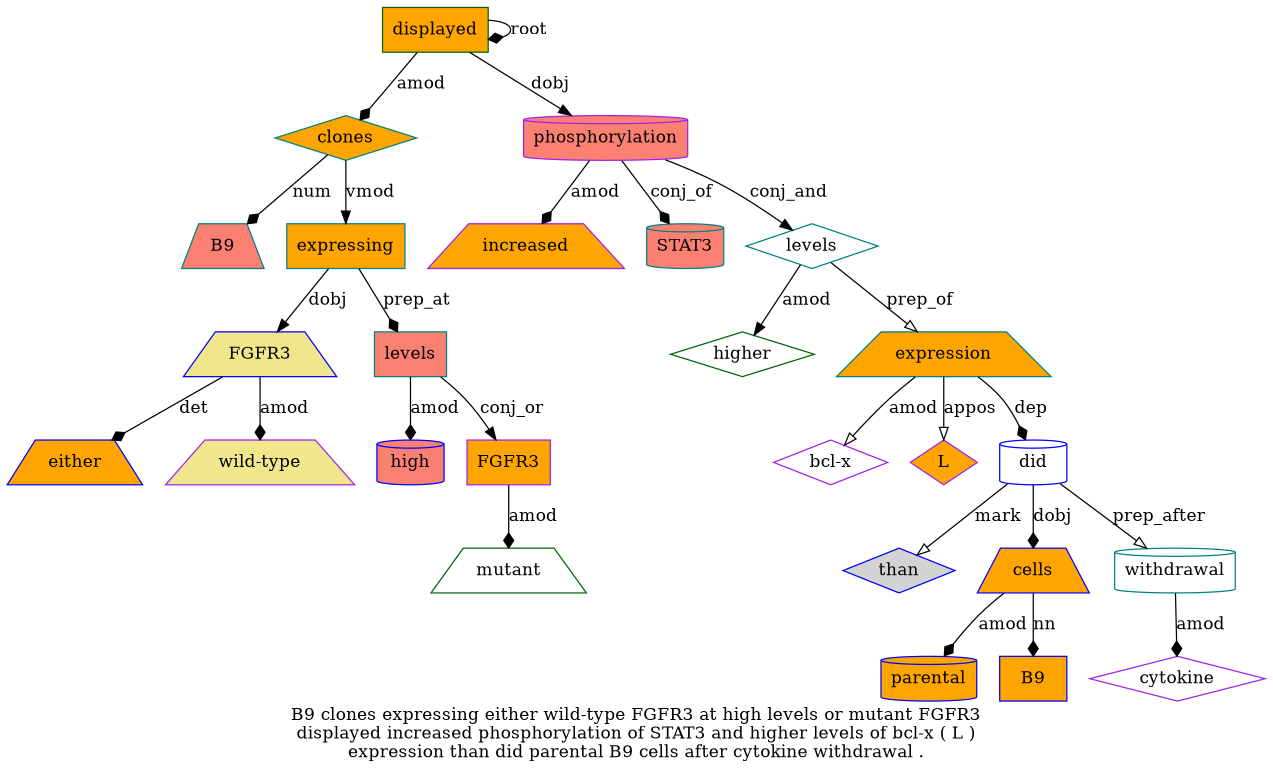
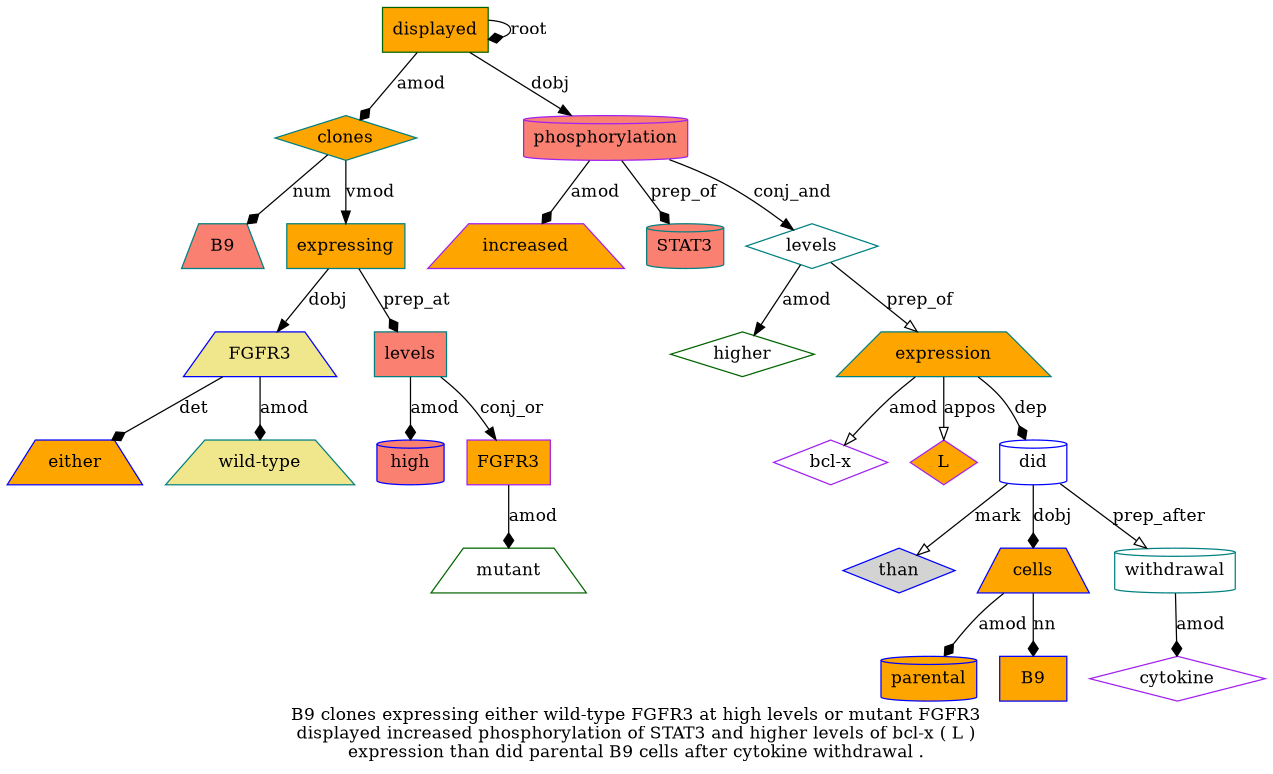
(681, 192) -> (684, 192)
(260, 462) -> (260, 462)
